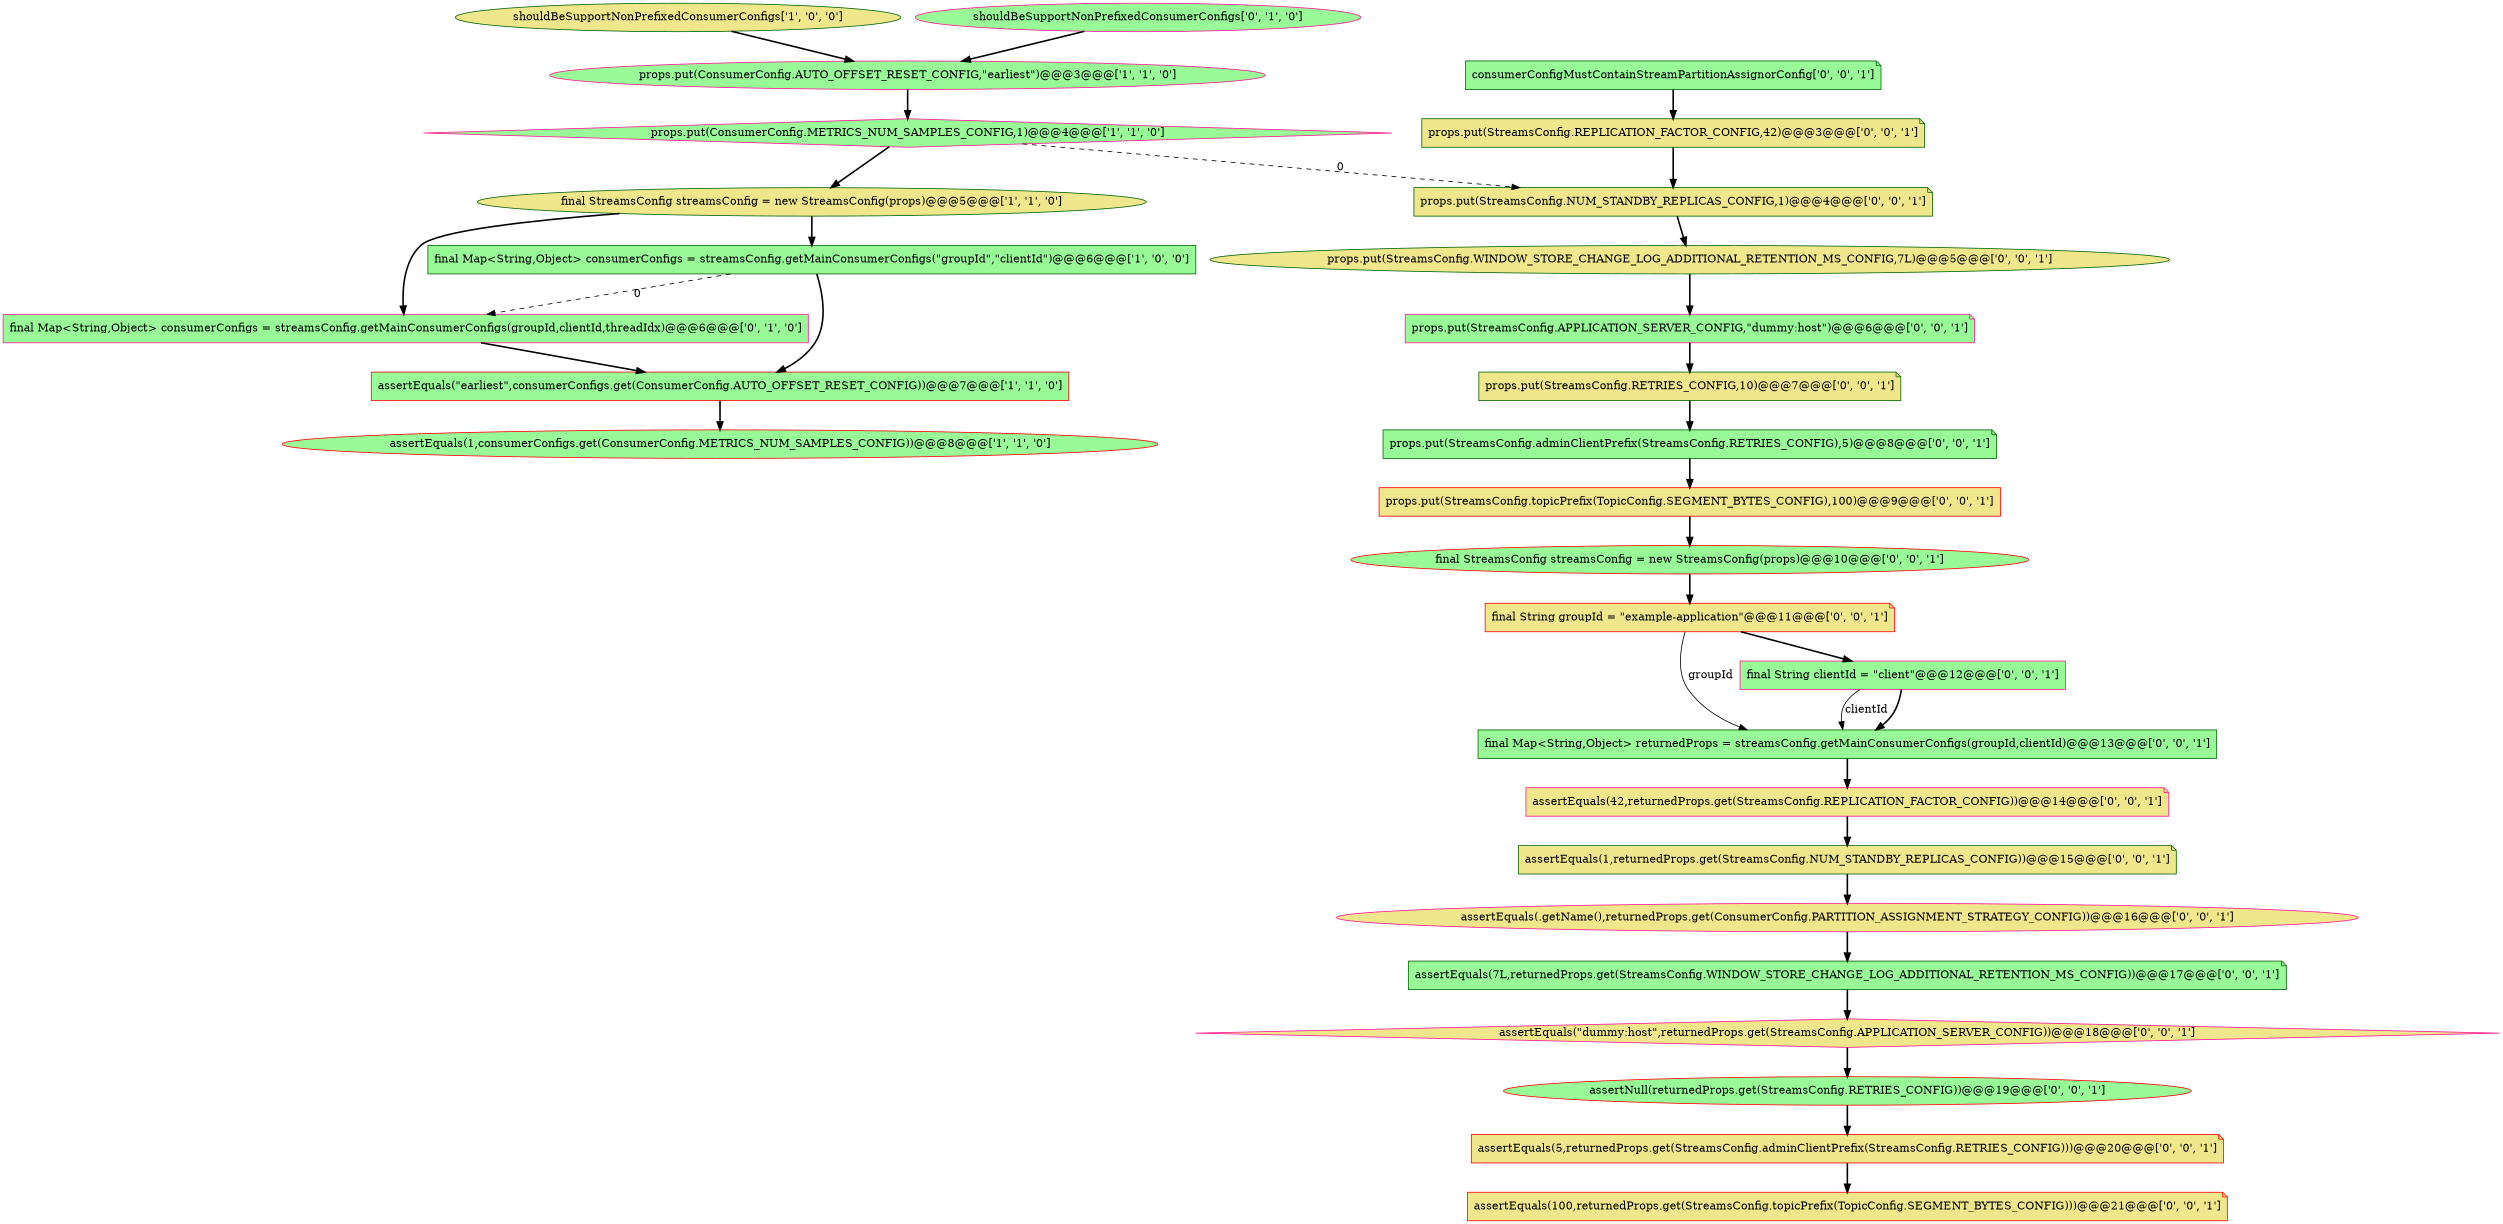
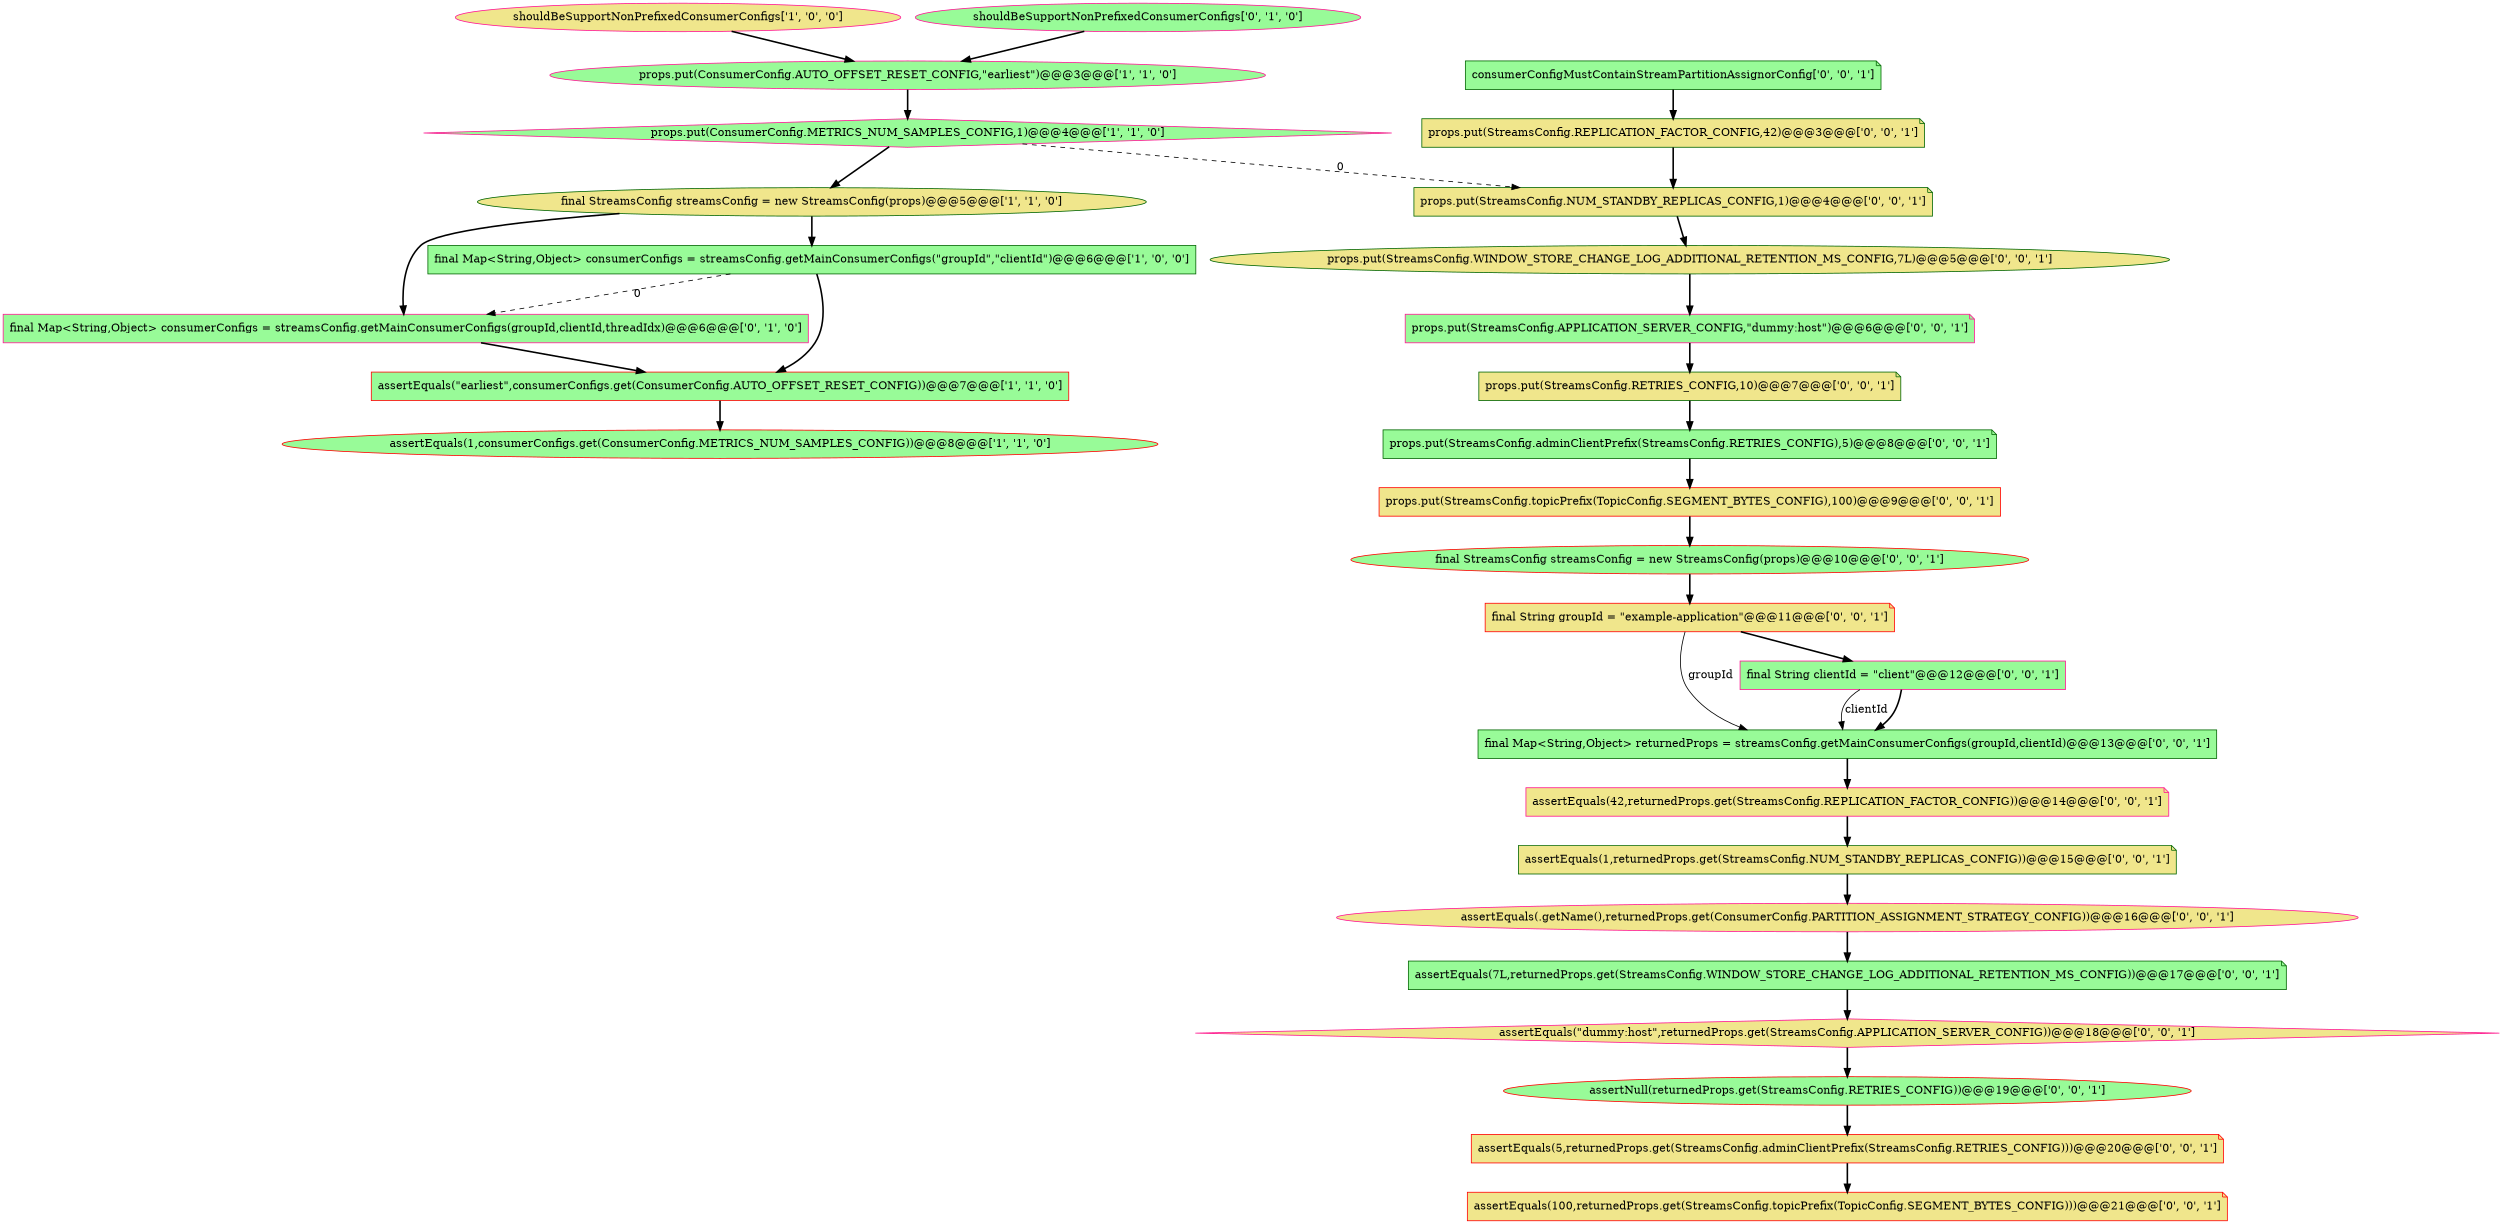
(678, 17) -> (678, 17)
